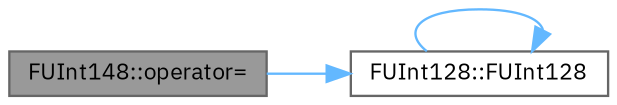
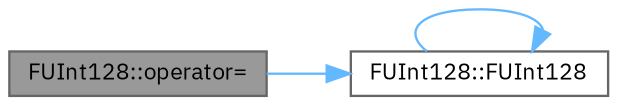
(138, 74) -> (138, 74)
